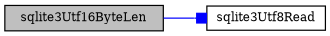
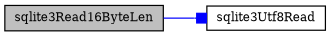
(84, 18) -> (84, 18)
